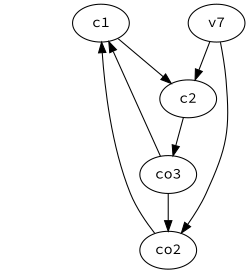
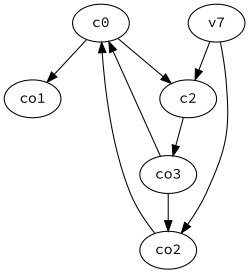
(101, 23) -> (101, 23)
none -> (33, 99)
